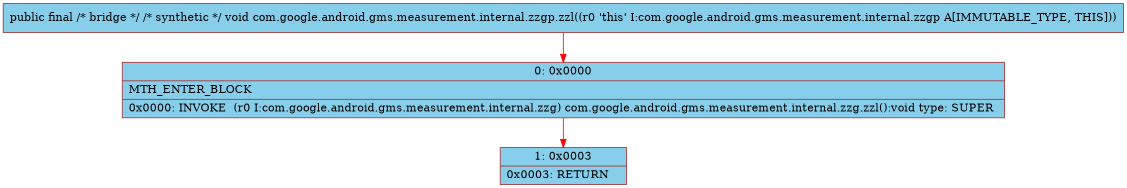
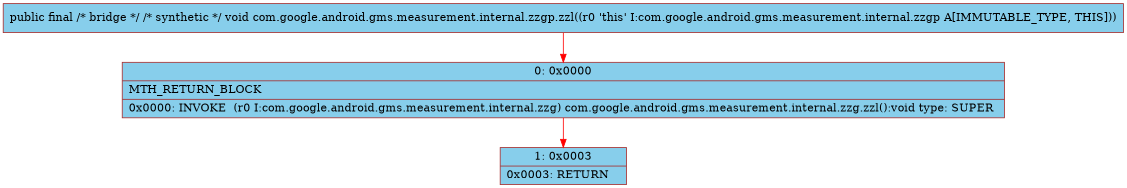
(191, 90) -> (195, 90)
